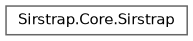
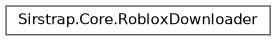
(97, 20) -> (138, 20)
